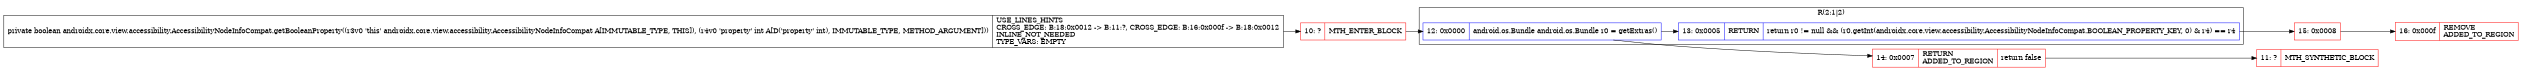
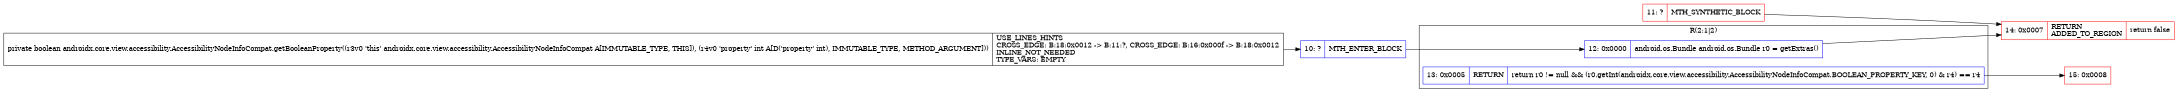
(1353, 31) -> (1353, 49)
(1667, 31) -> none
(2457, 31) -> none
(2149, 58) -> (1880, 19)
